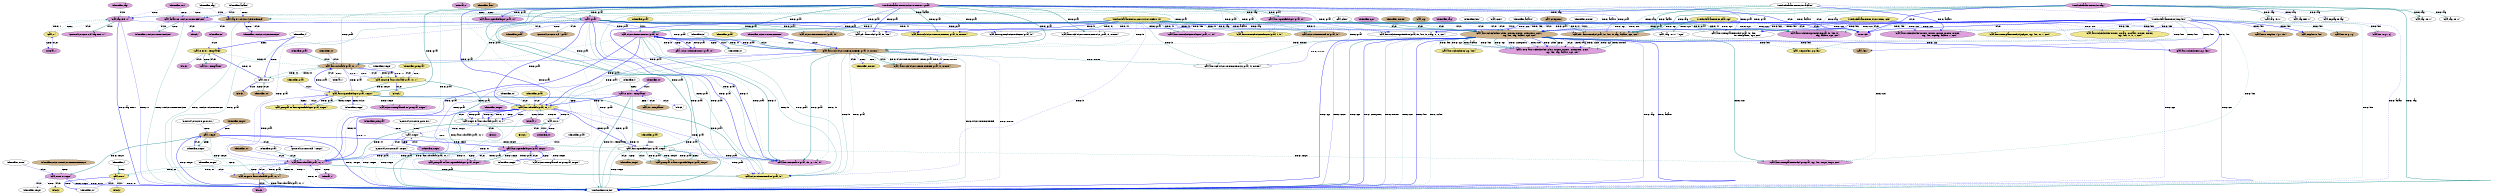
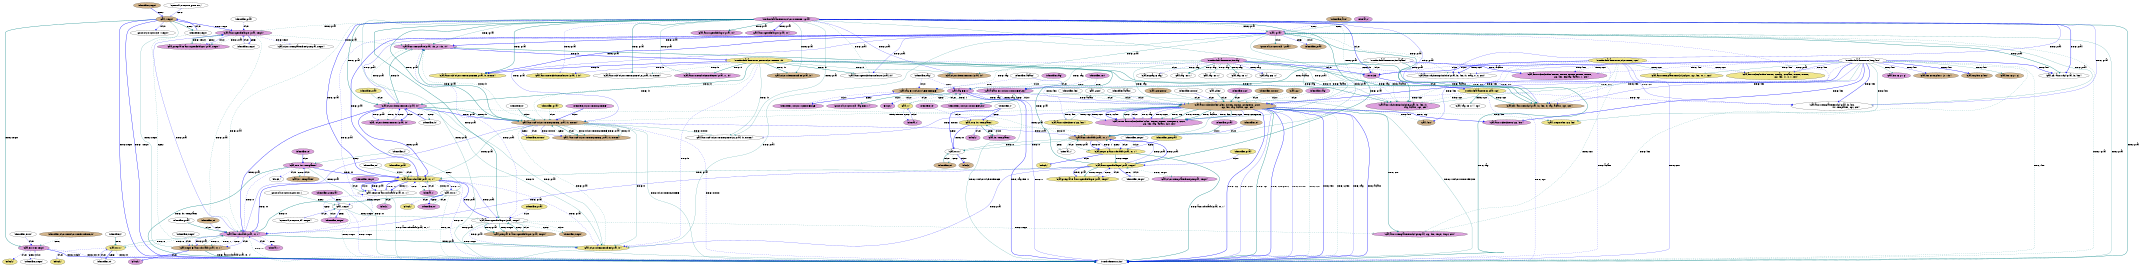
(1027, 11) -> (1252, 84)
(671, 26) -> (595, 56)
(1810, 26) -> (1420, 84)
